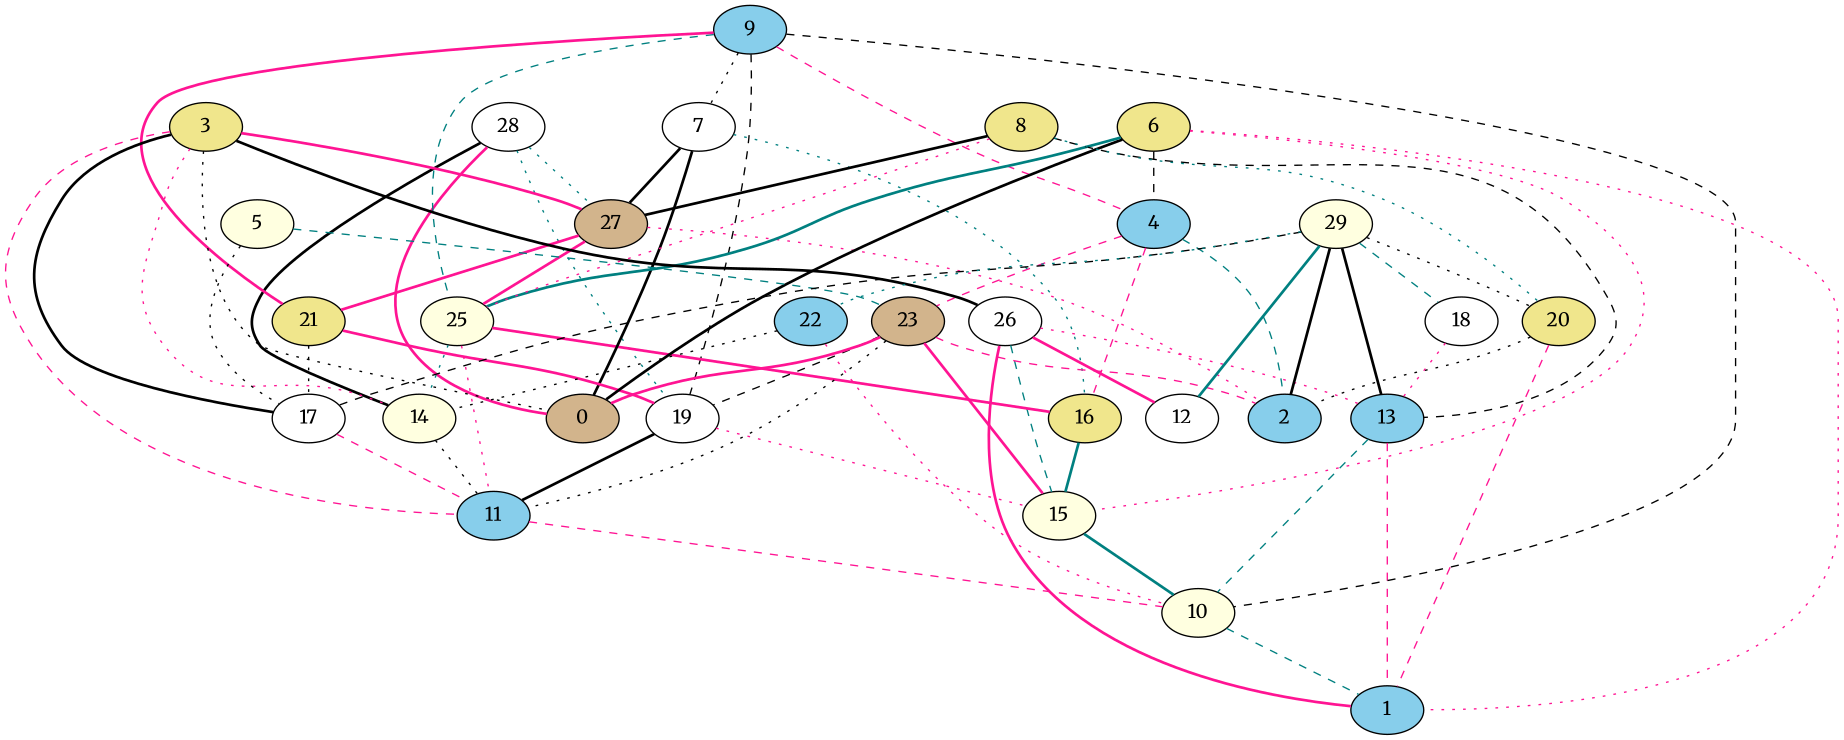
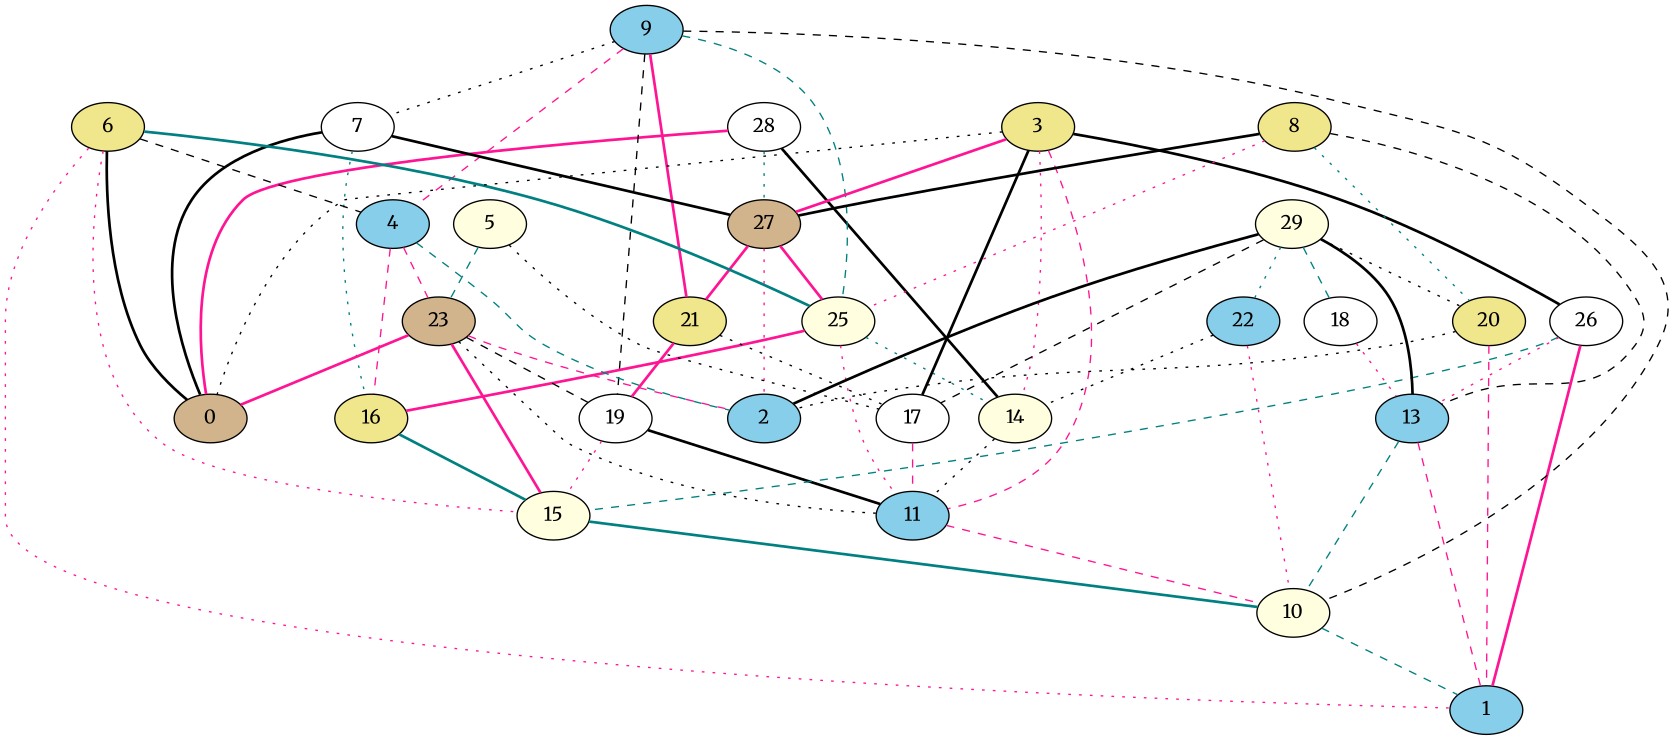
(589, 292) -> none
(1182, 418) -> none
